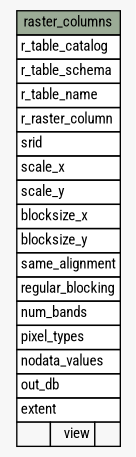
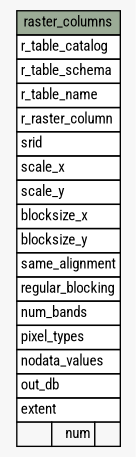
(77, 434) -> (78, 434)
